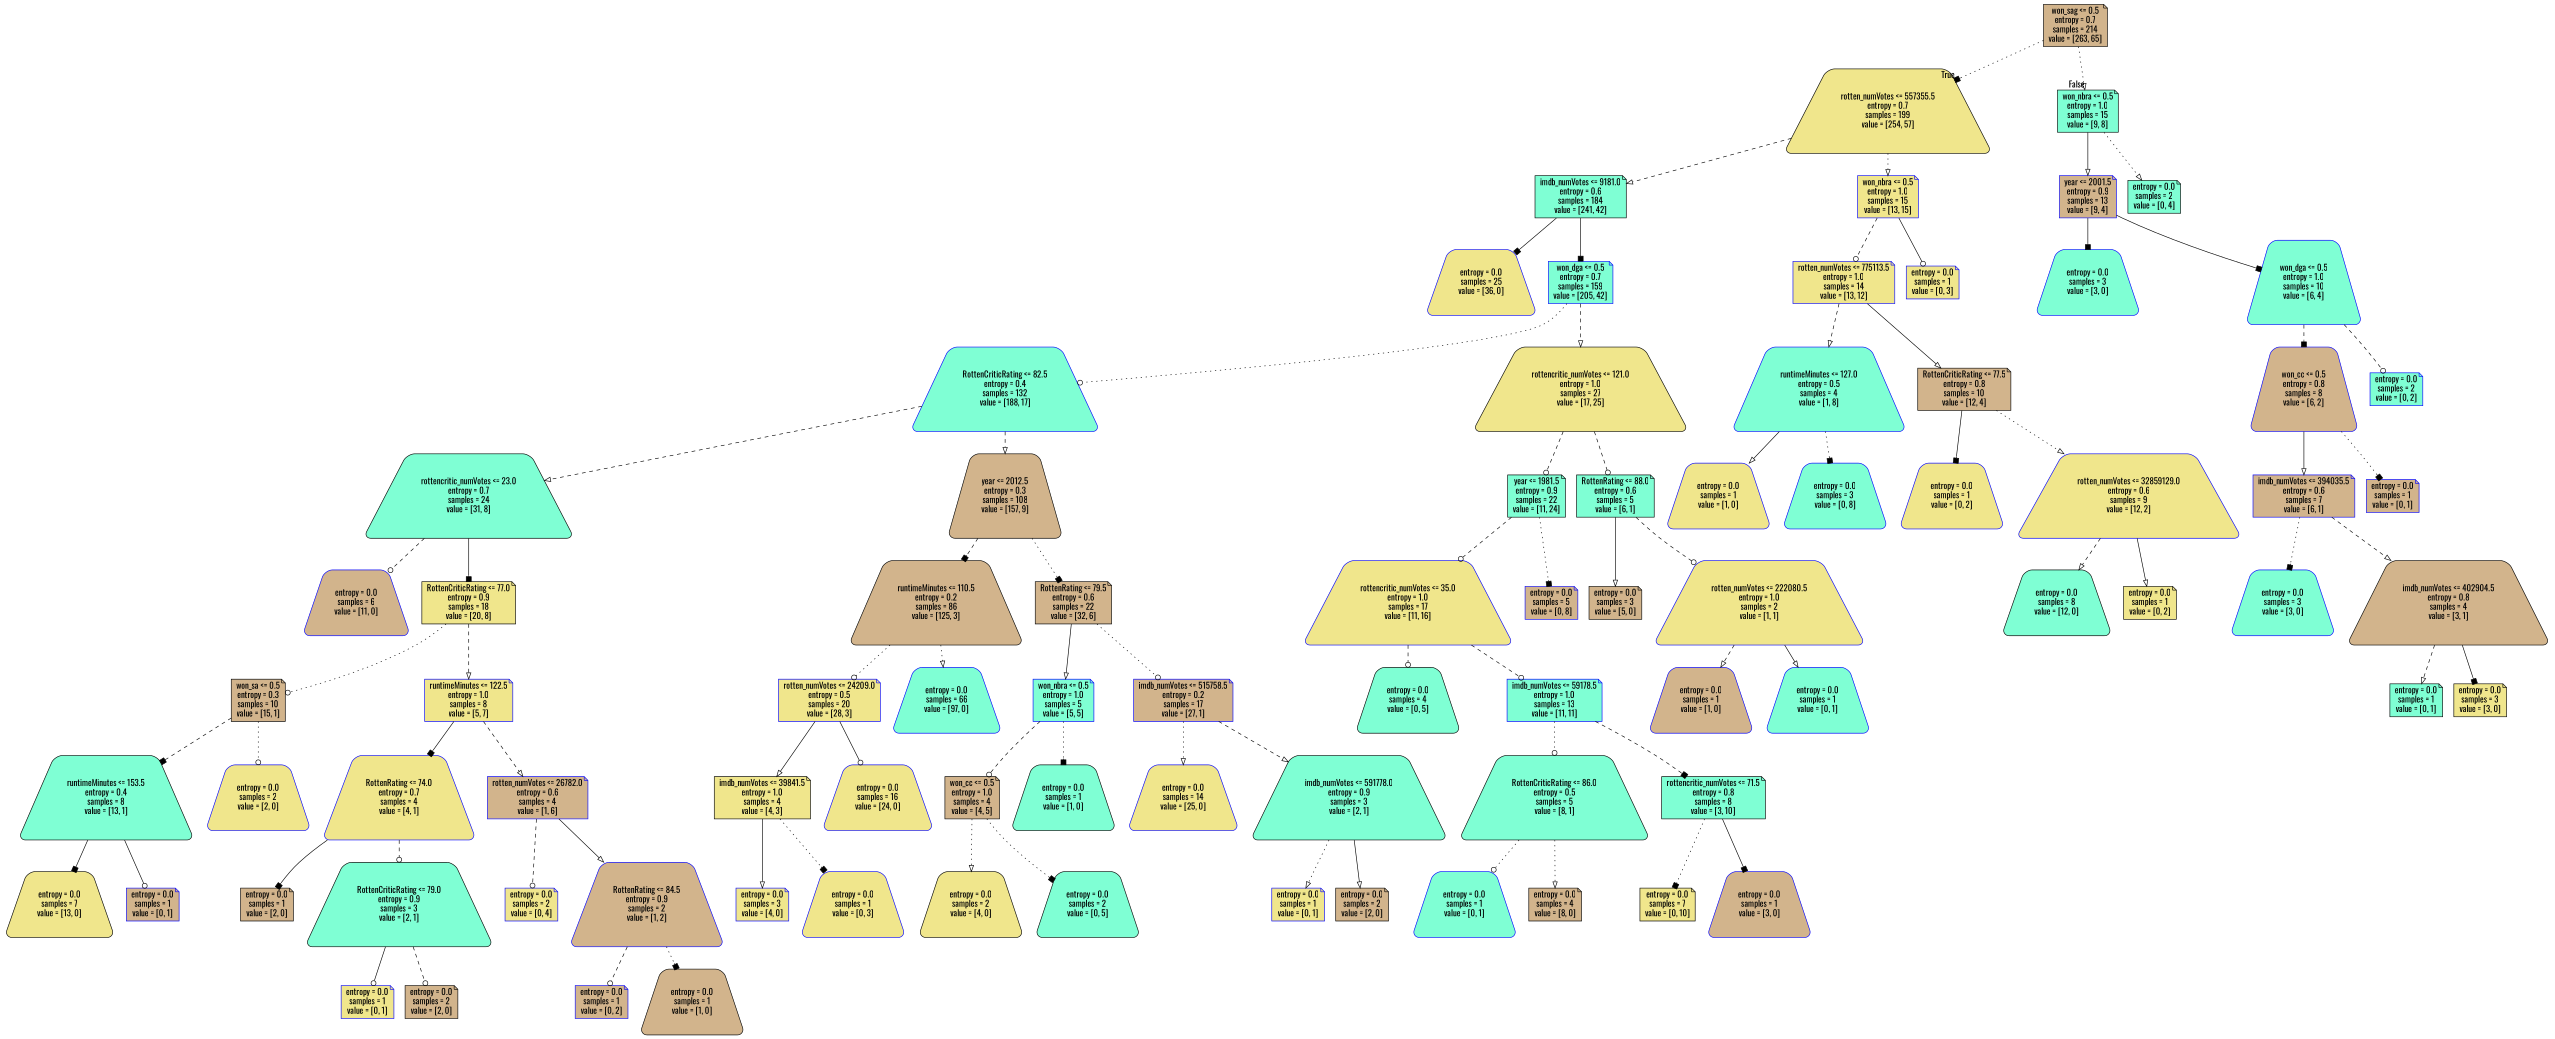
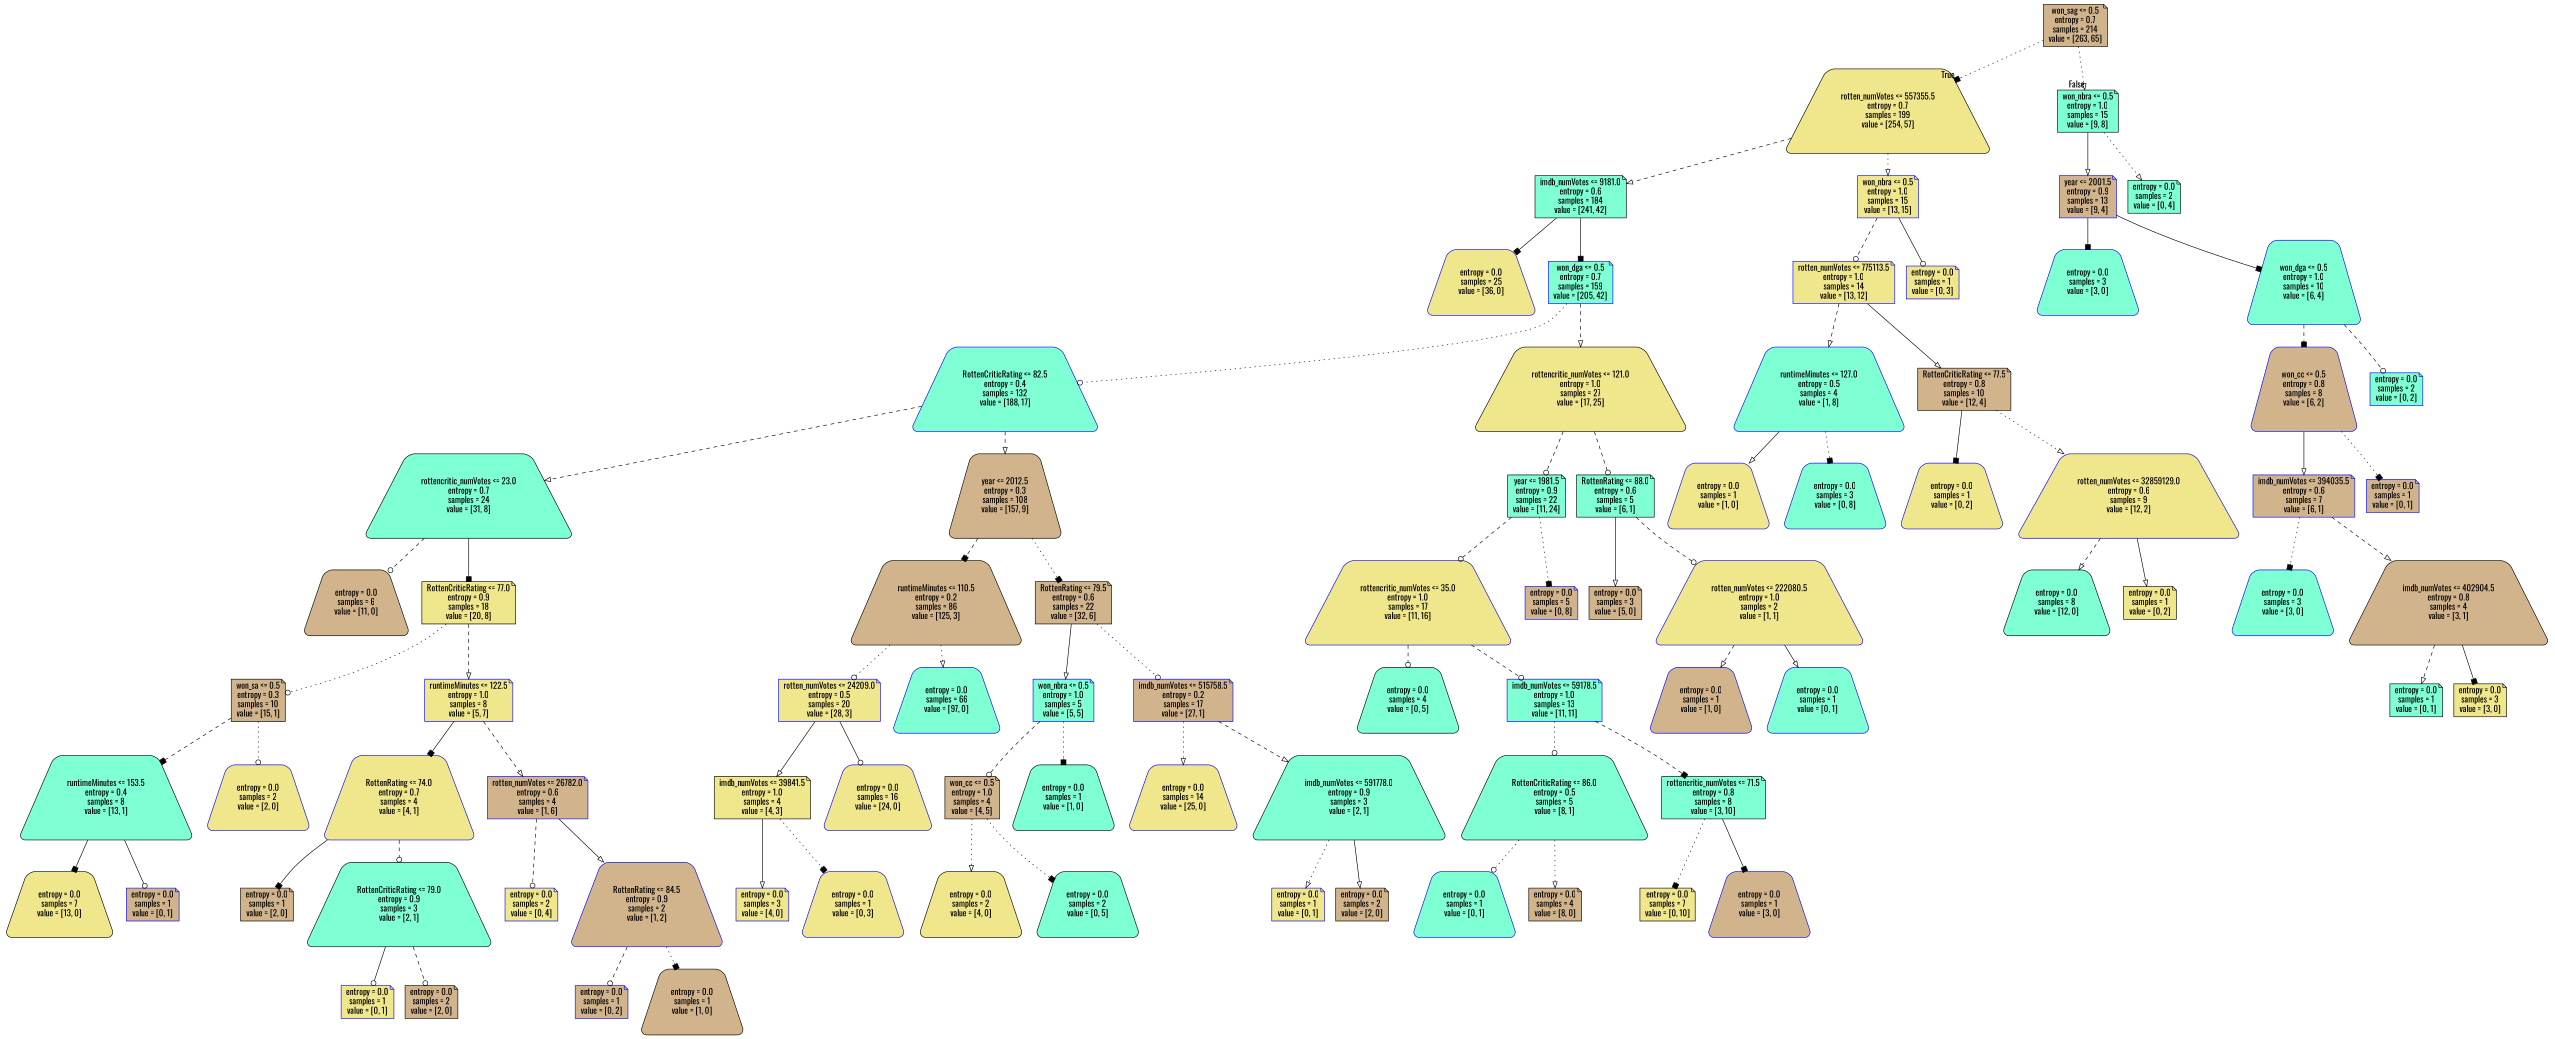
(356, 603) -> (356, 603)
